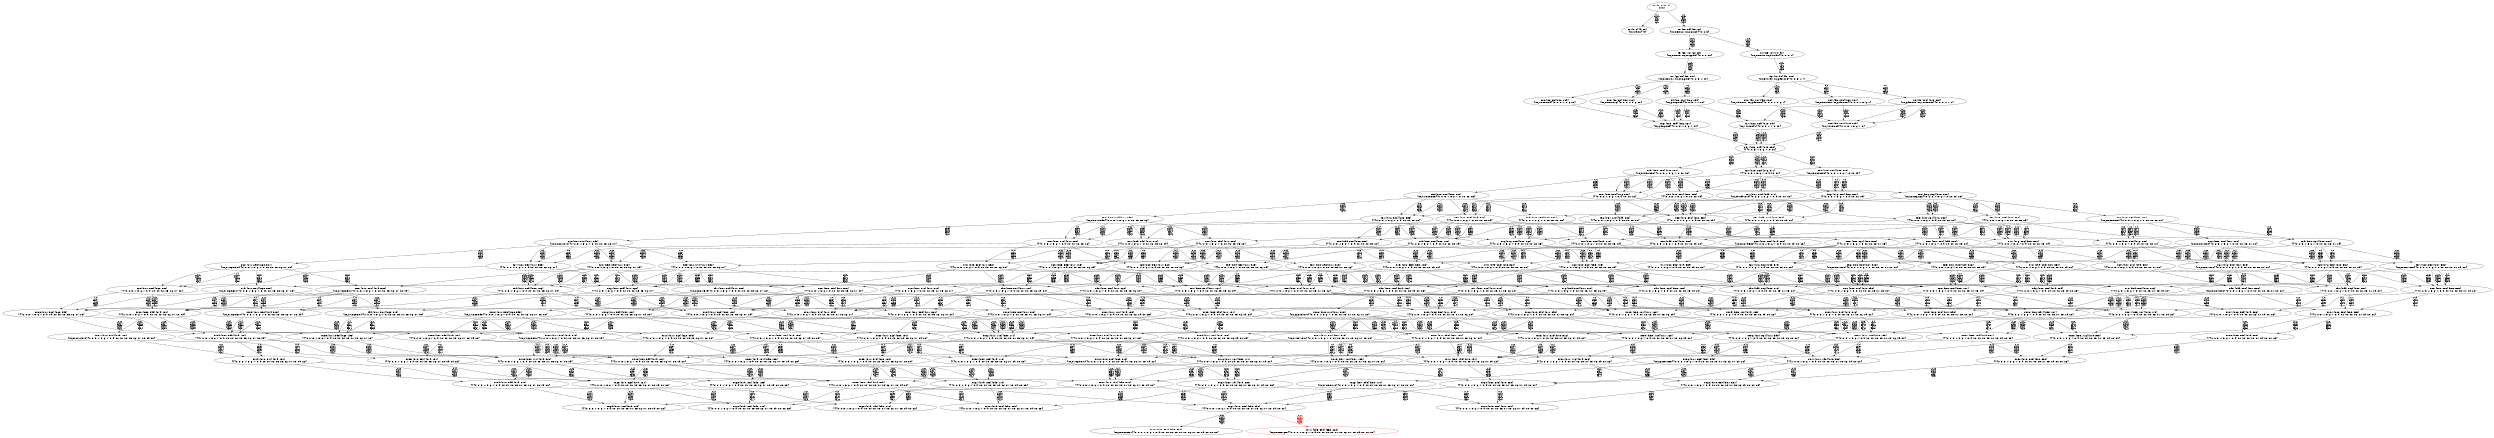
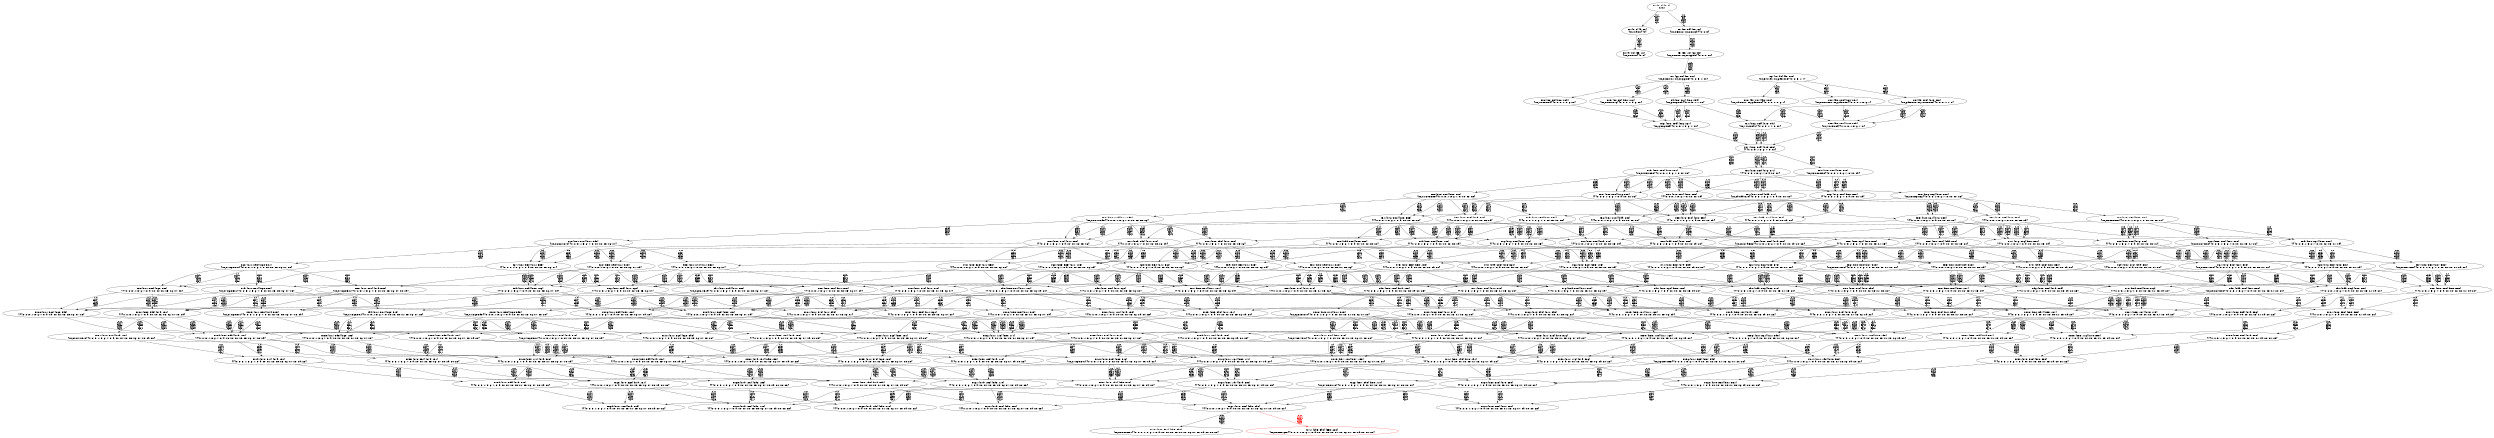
none -> (1634, 54)
(1772, 54) -> none
